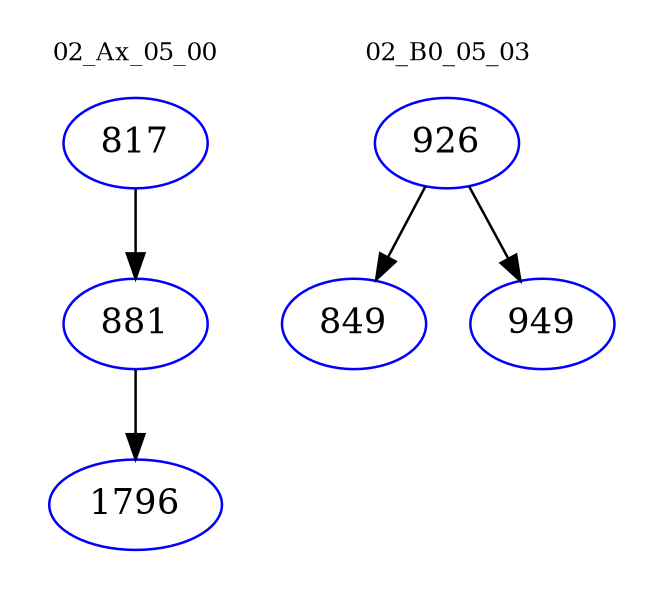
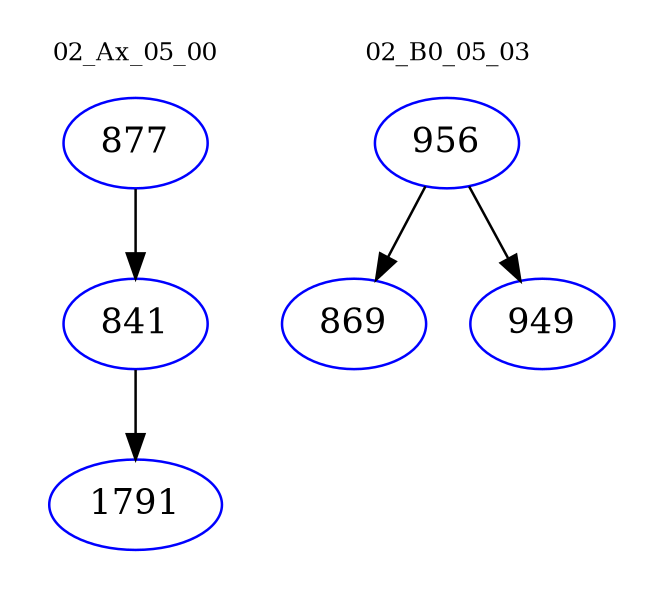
(136, 143) -> (136, 143)
(447, 143) -> (447, 143)
(136, 324) -> (136, 324)
(354, 324) -> (354, 324)
(136, 505) -> (136, 505)
